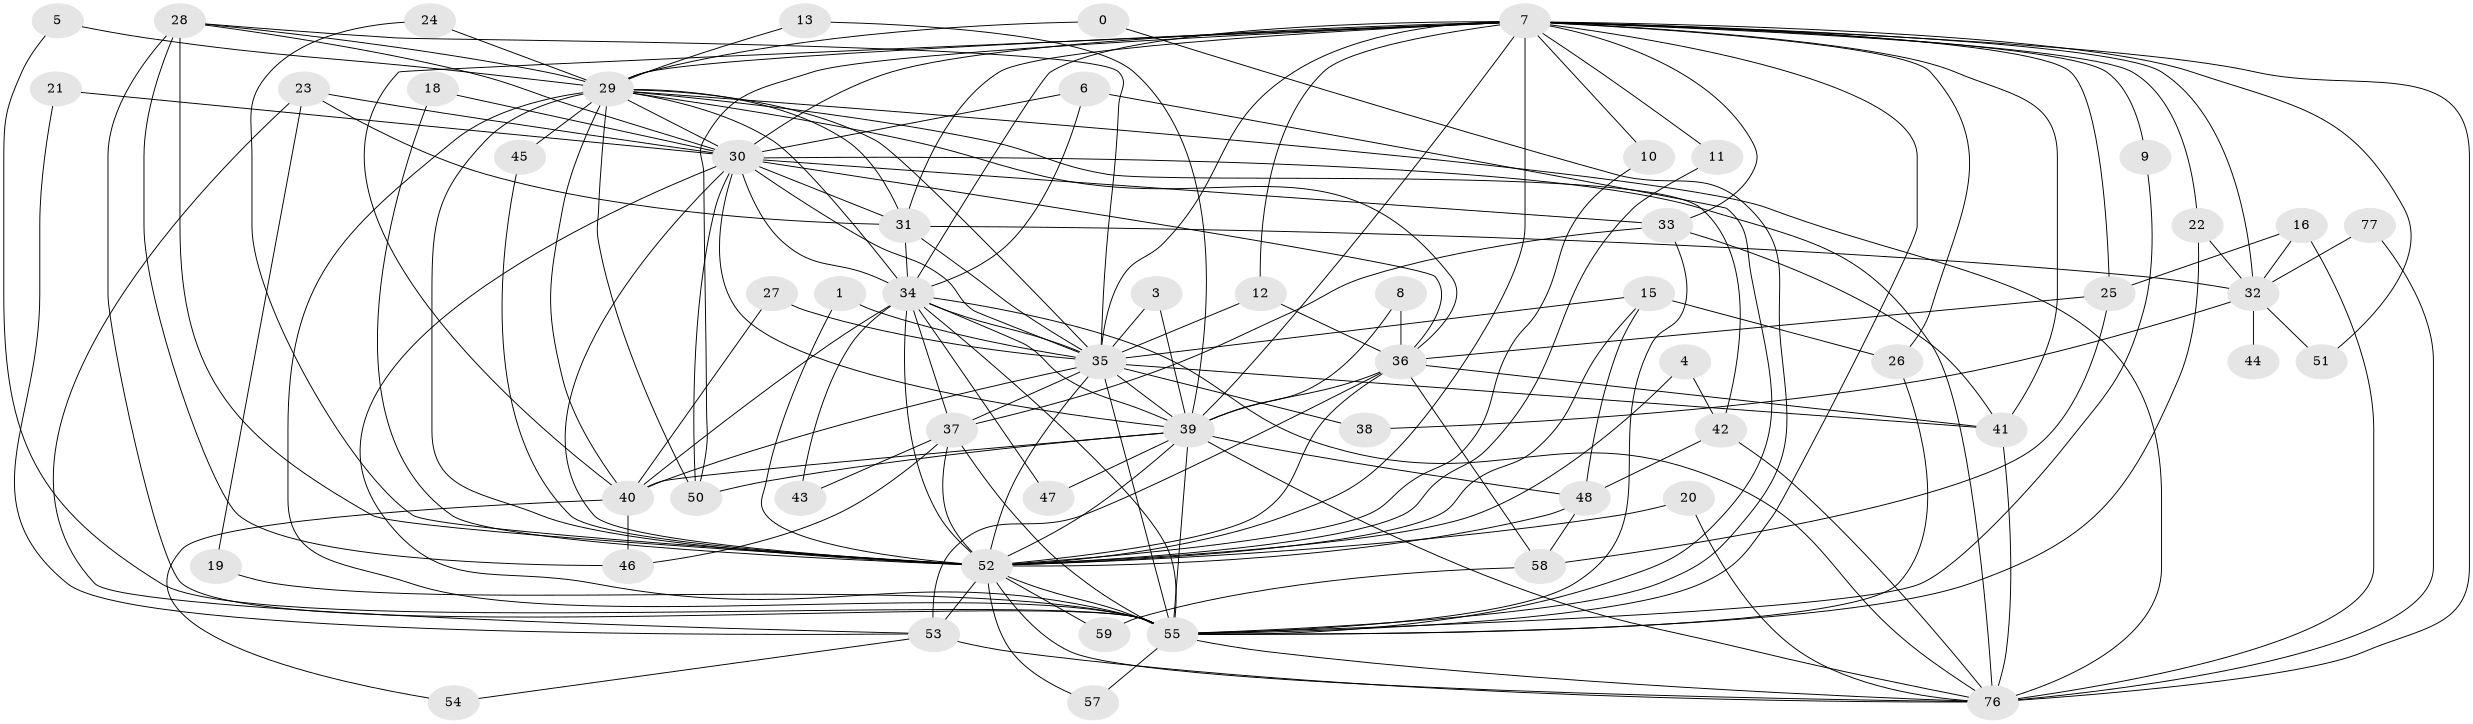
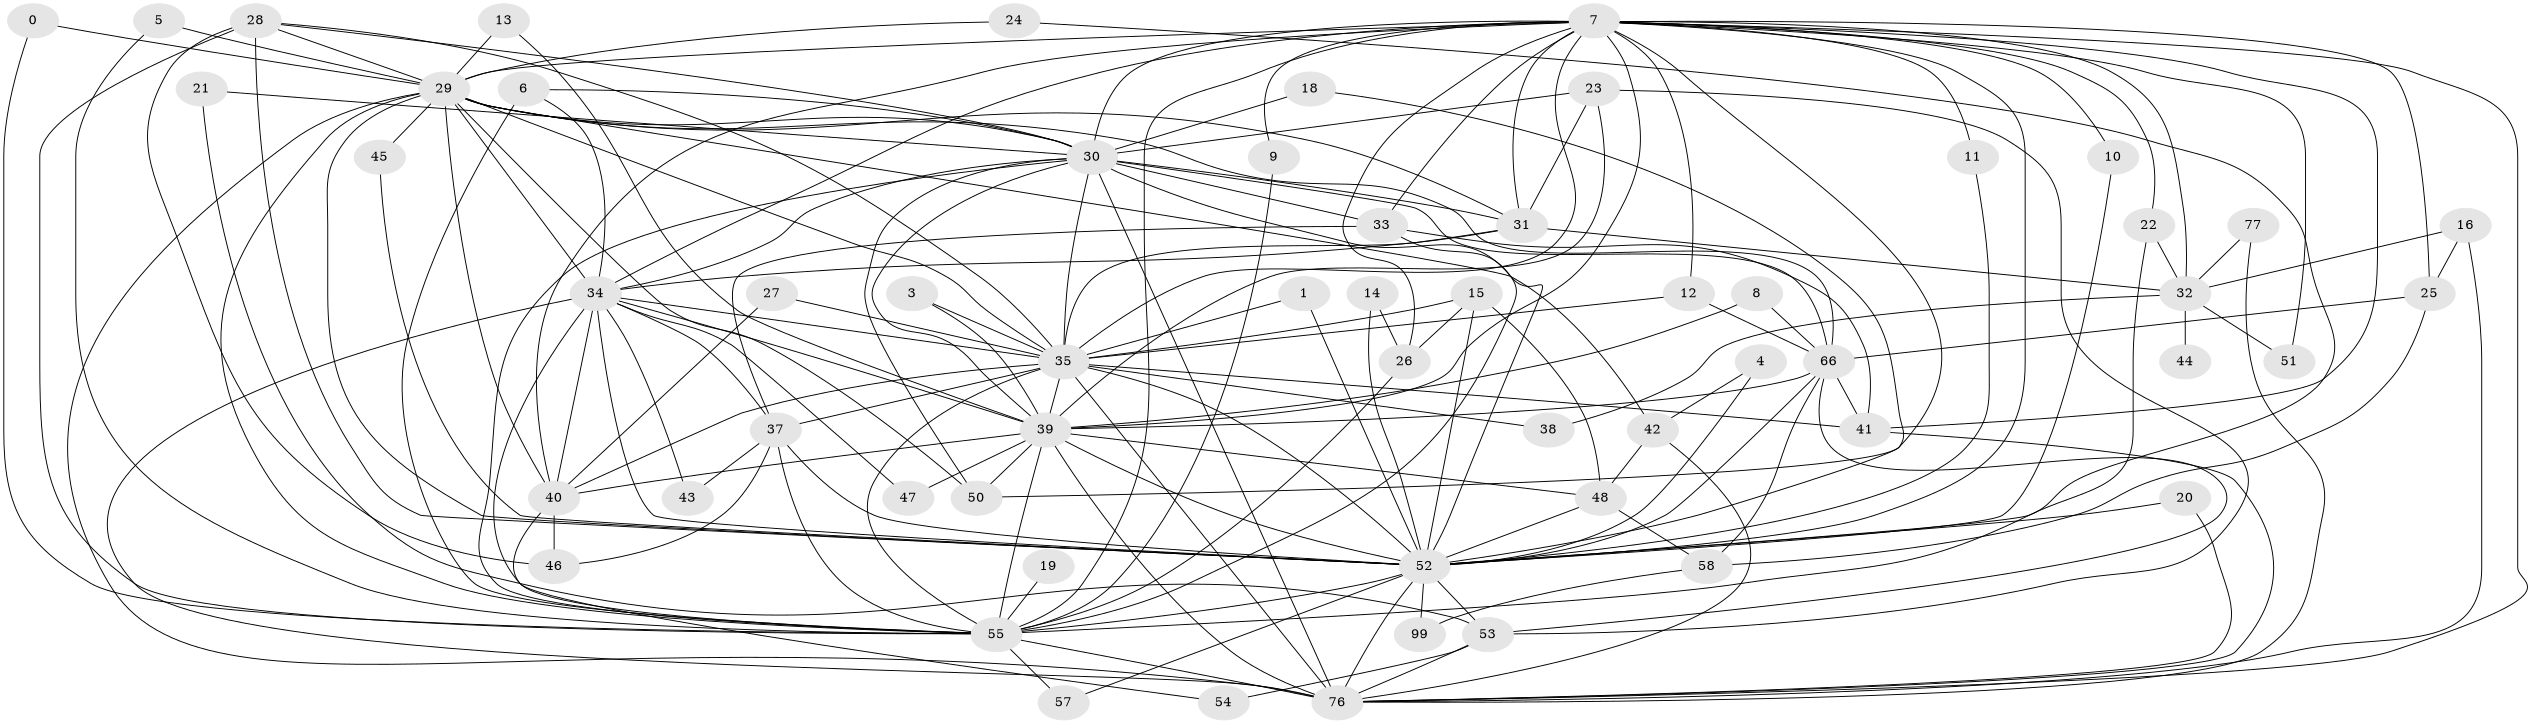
none -> (1373, 294)
(260, 328) -> (1266, 279)
(1401, 362) -> (1829, 362)
none -> (1201, 532)
(1104, 635) -> (1420, 635)
